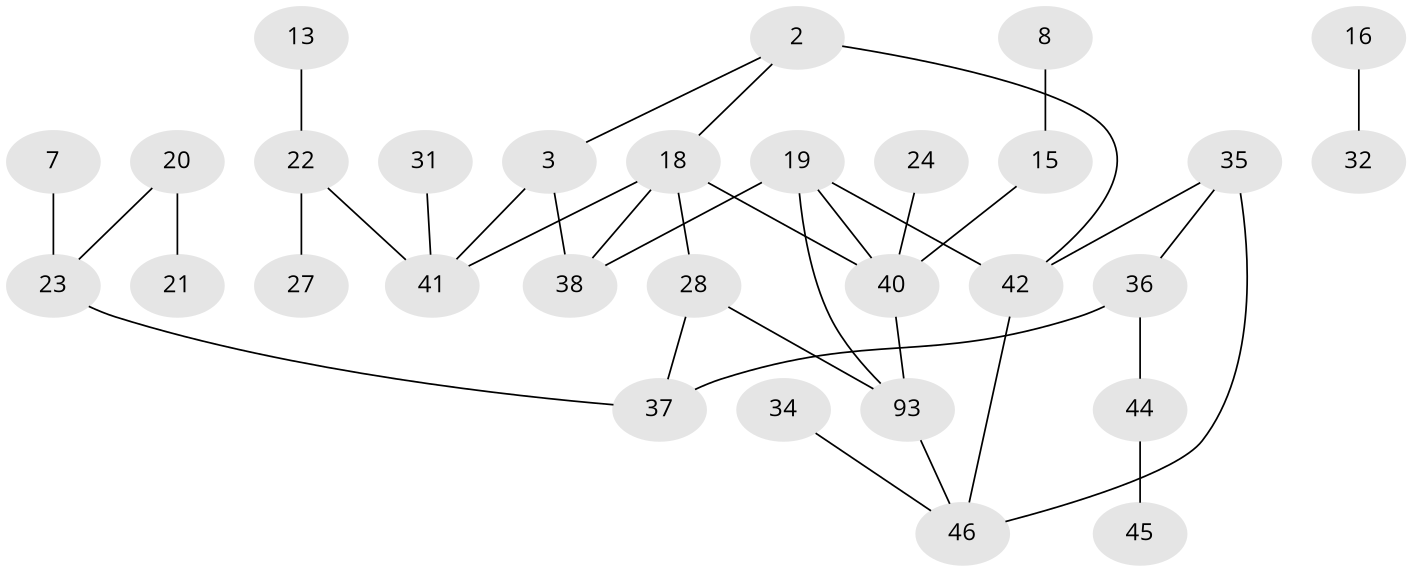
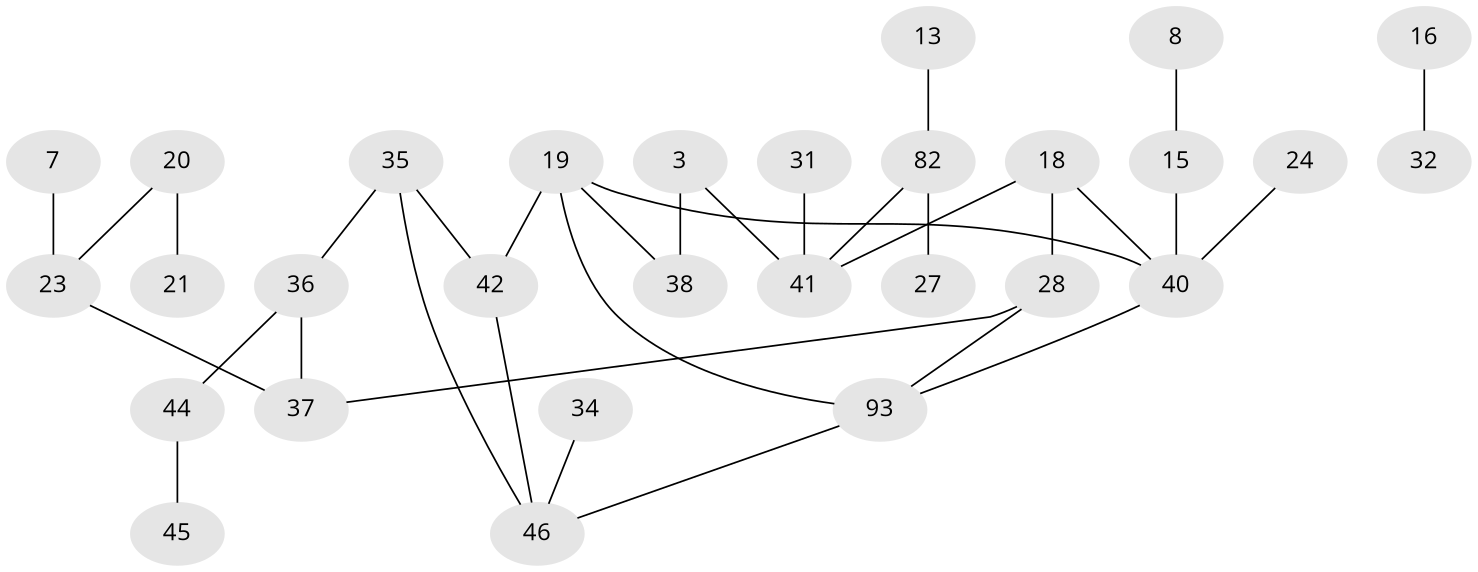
(797, 38) -> none
(301, 162) -> (928, 162)
(622, 224) -> none
